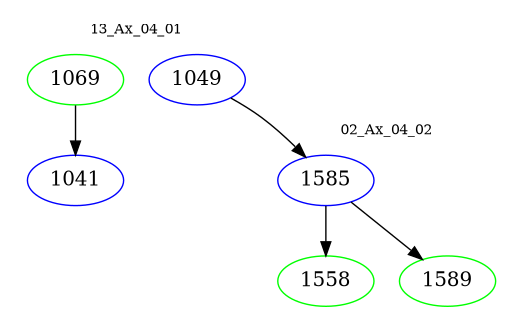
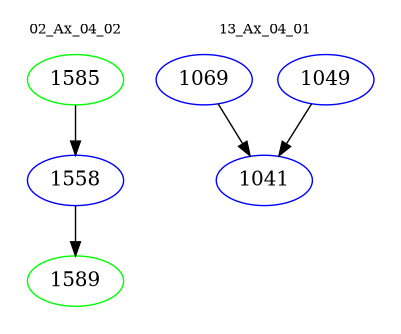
(76, 80) -> (204, 80)
(276, 129) -> (299, 124)
(326, 180) -> (76, 80)
(381, 226) -> (76, 224)
(326, 281) -> (76, 180)
